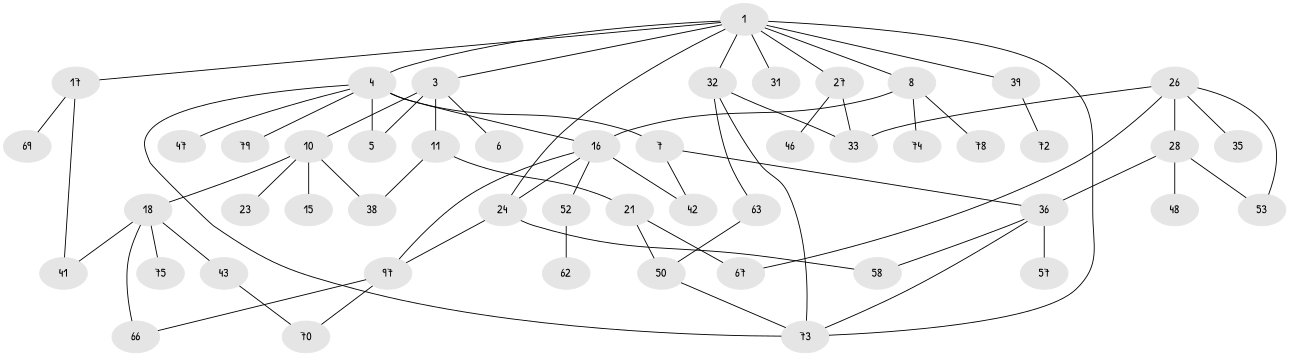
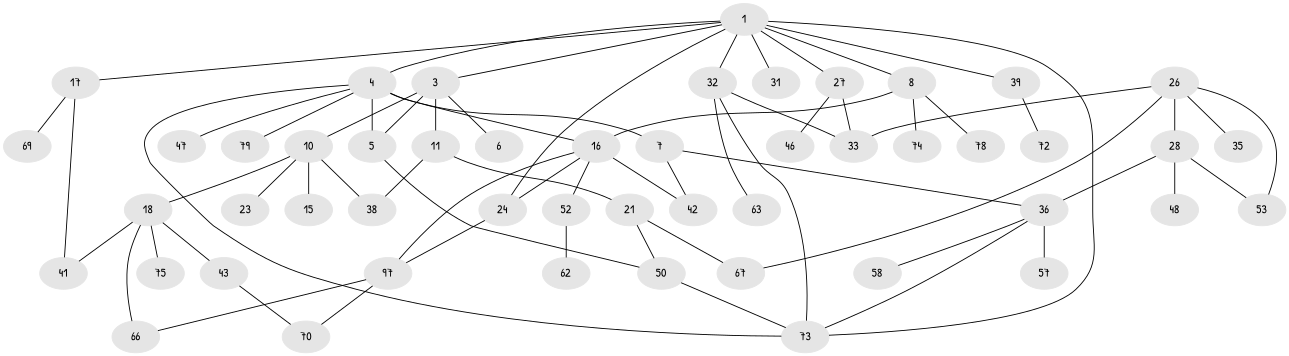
(709, 242) -> (502, 234)
(686, 250) -> none
